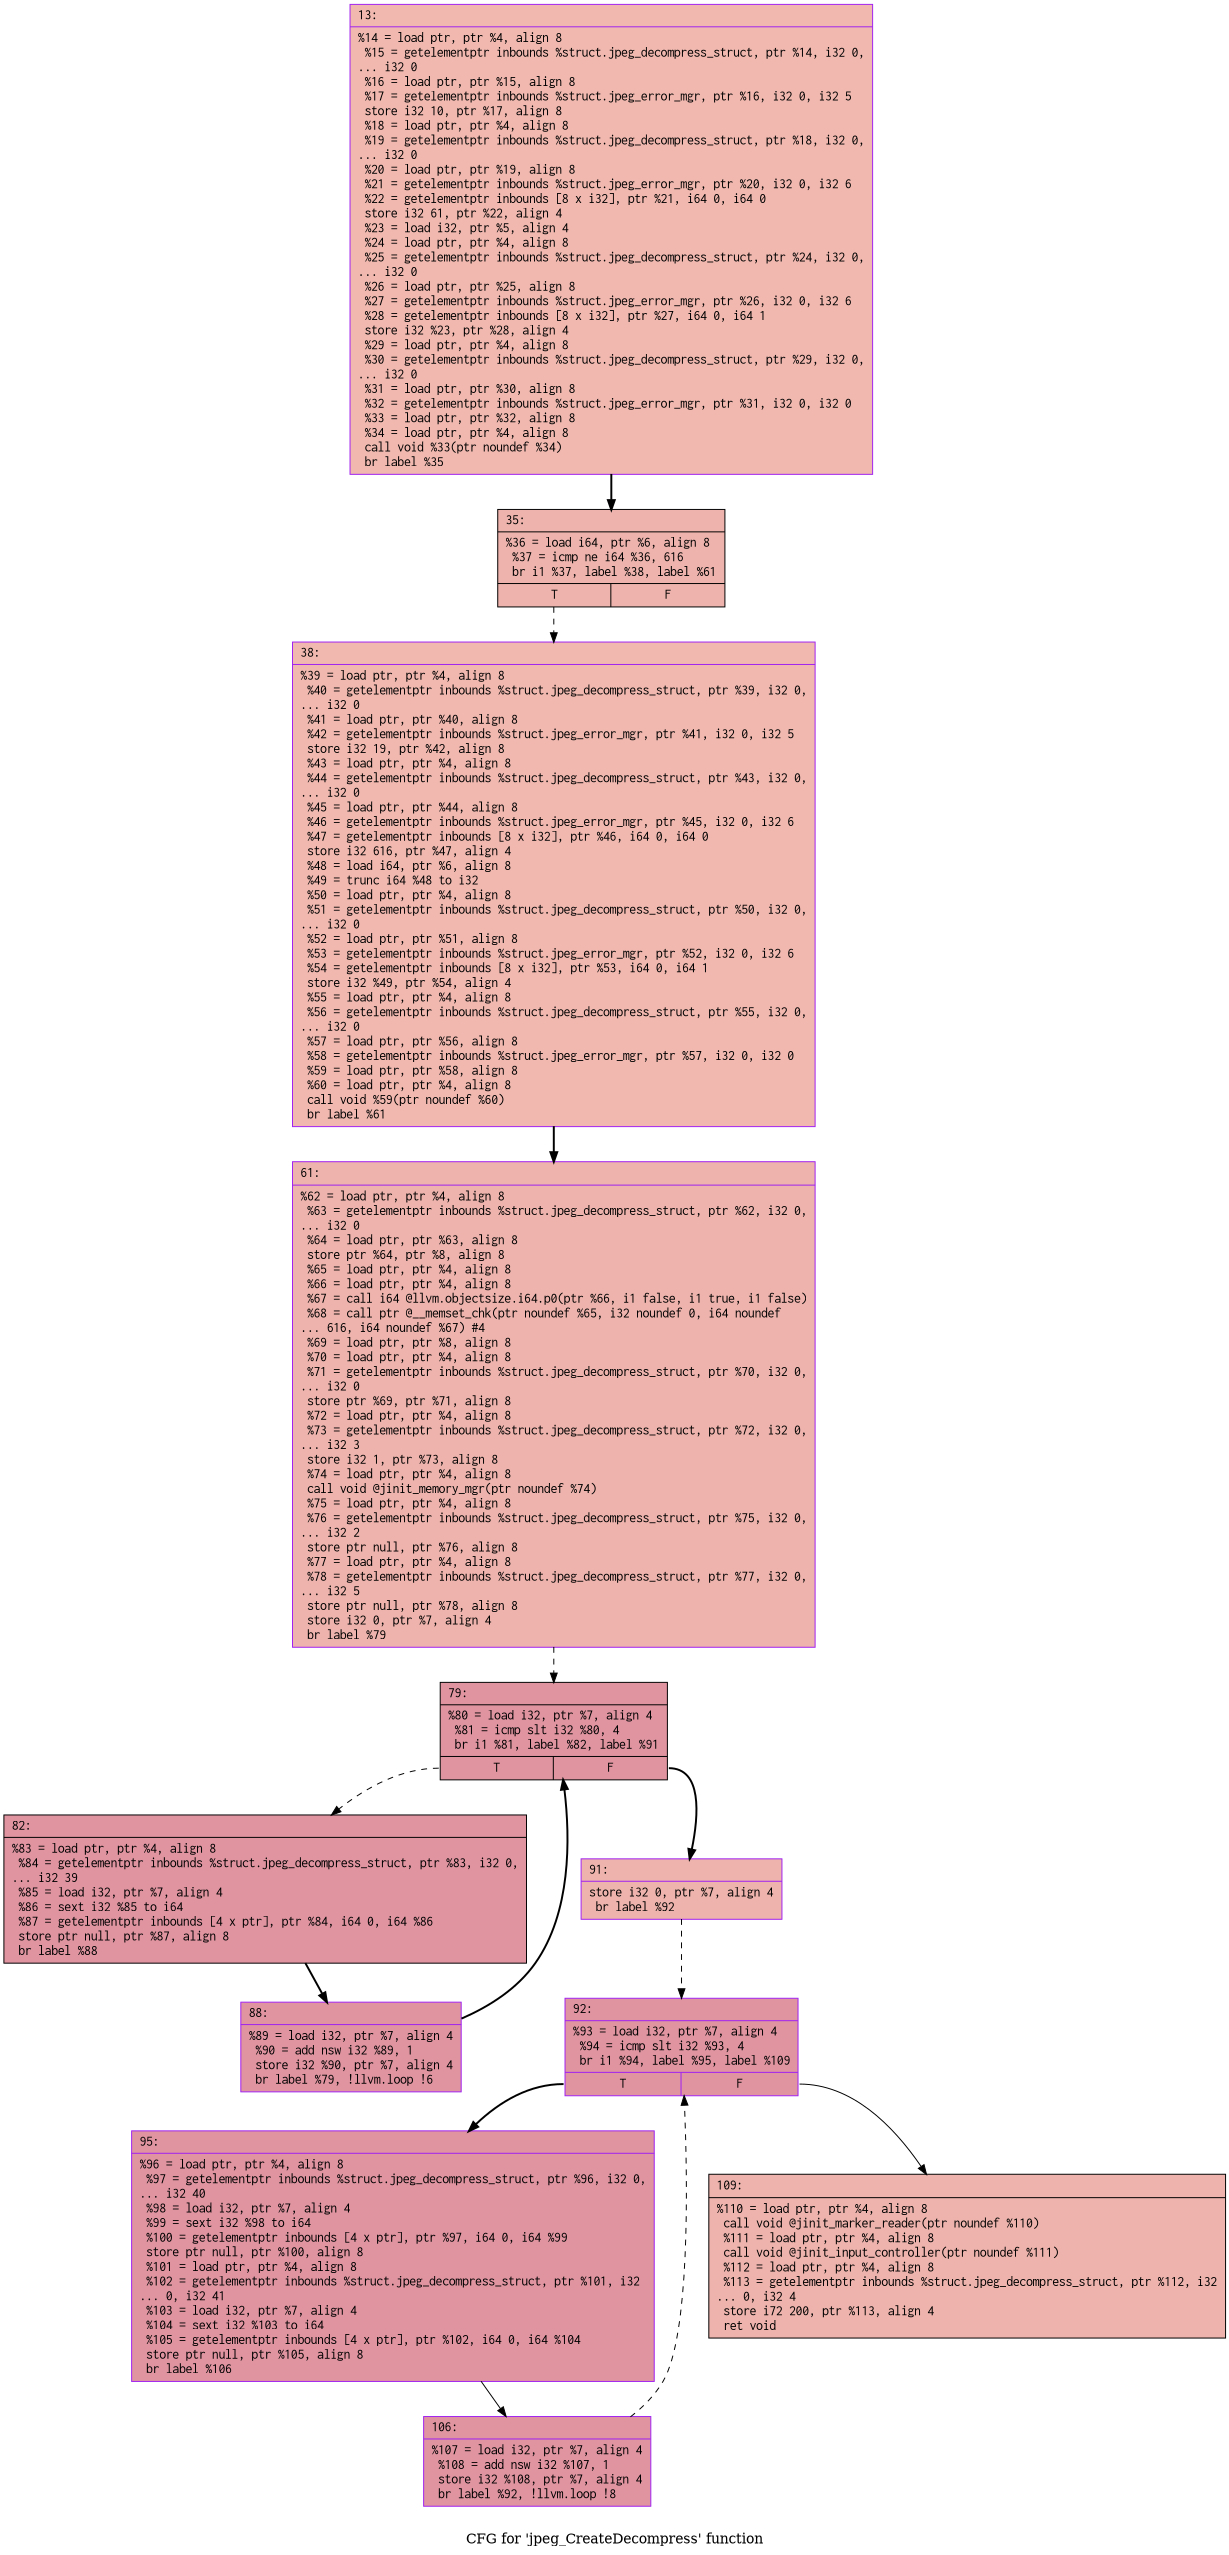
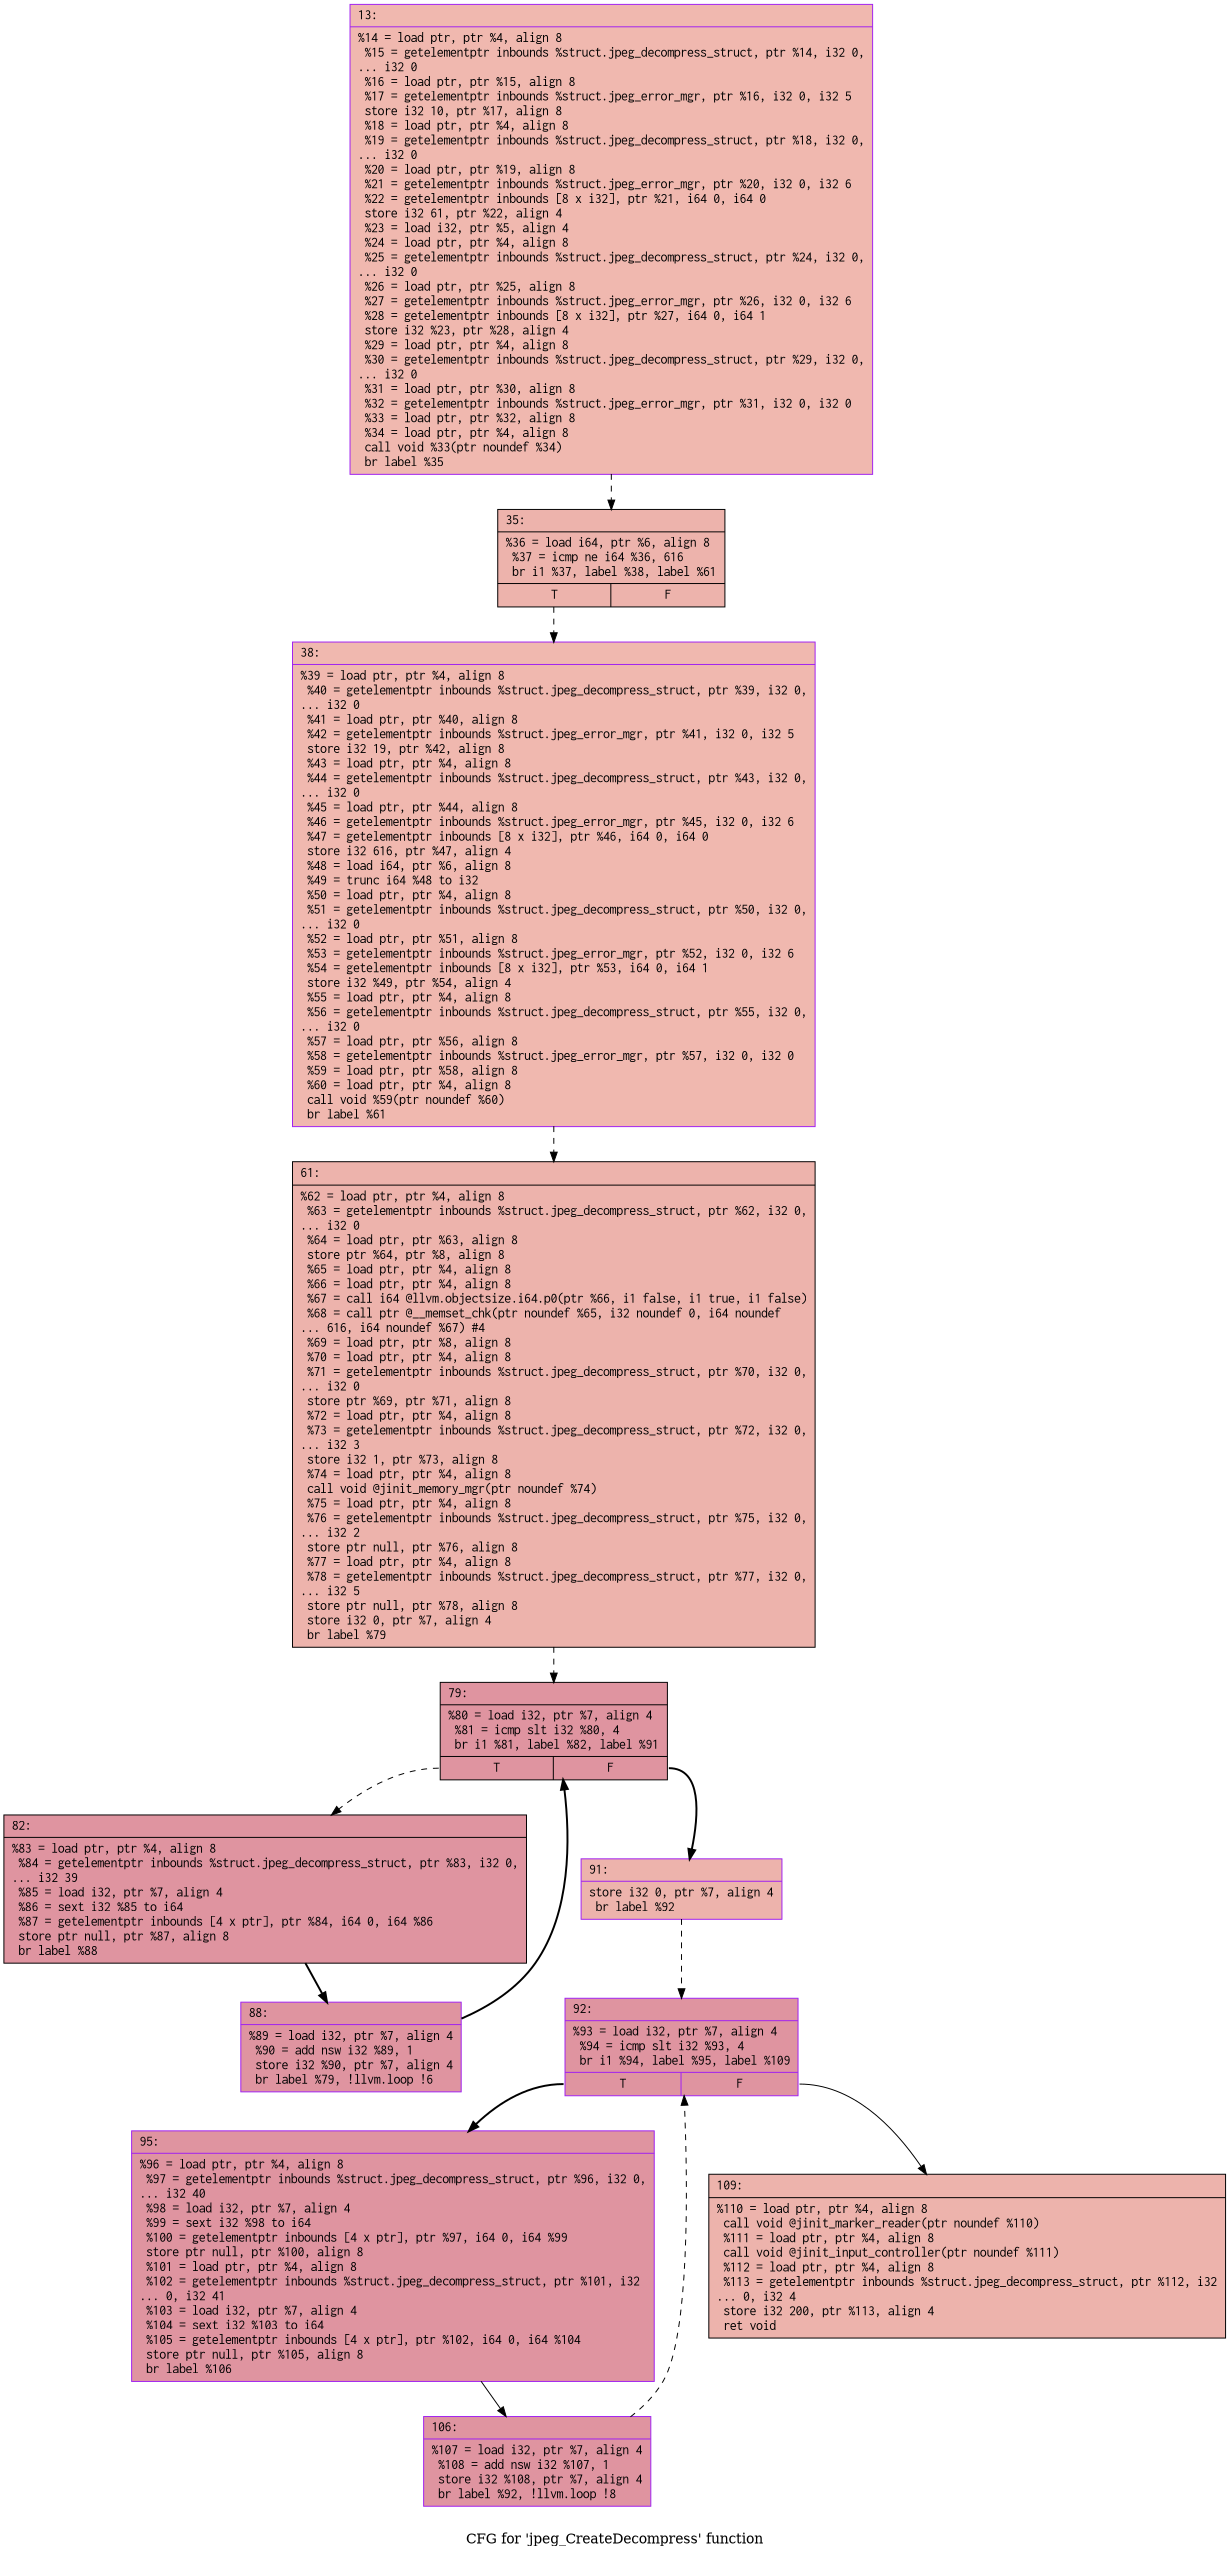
(611, 487) -> (611, 487)
(554, 1139) -> (554, 1139)
(554, 1404) -> (554, 1404)
(825, 2311) -> (825, 2311)
